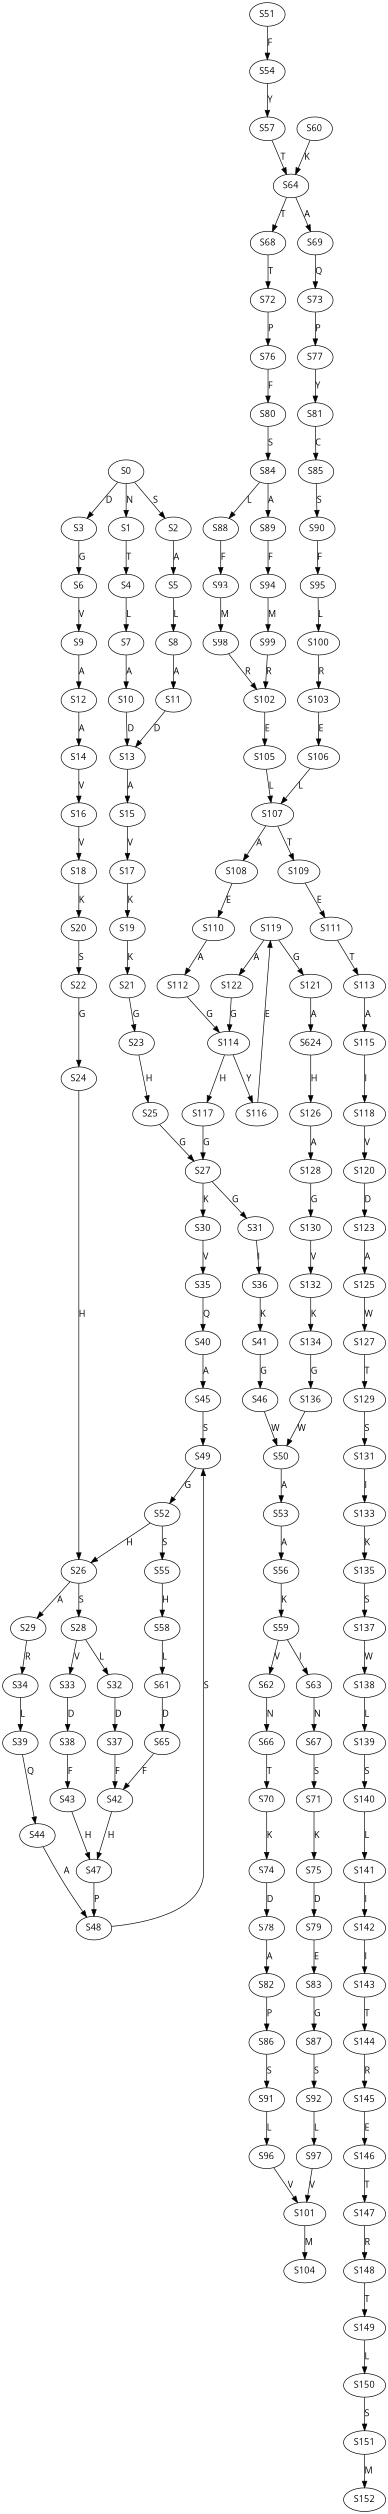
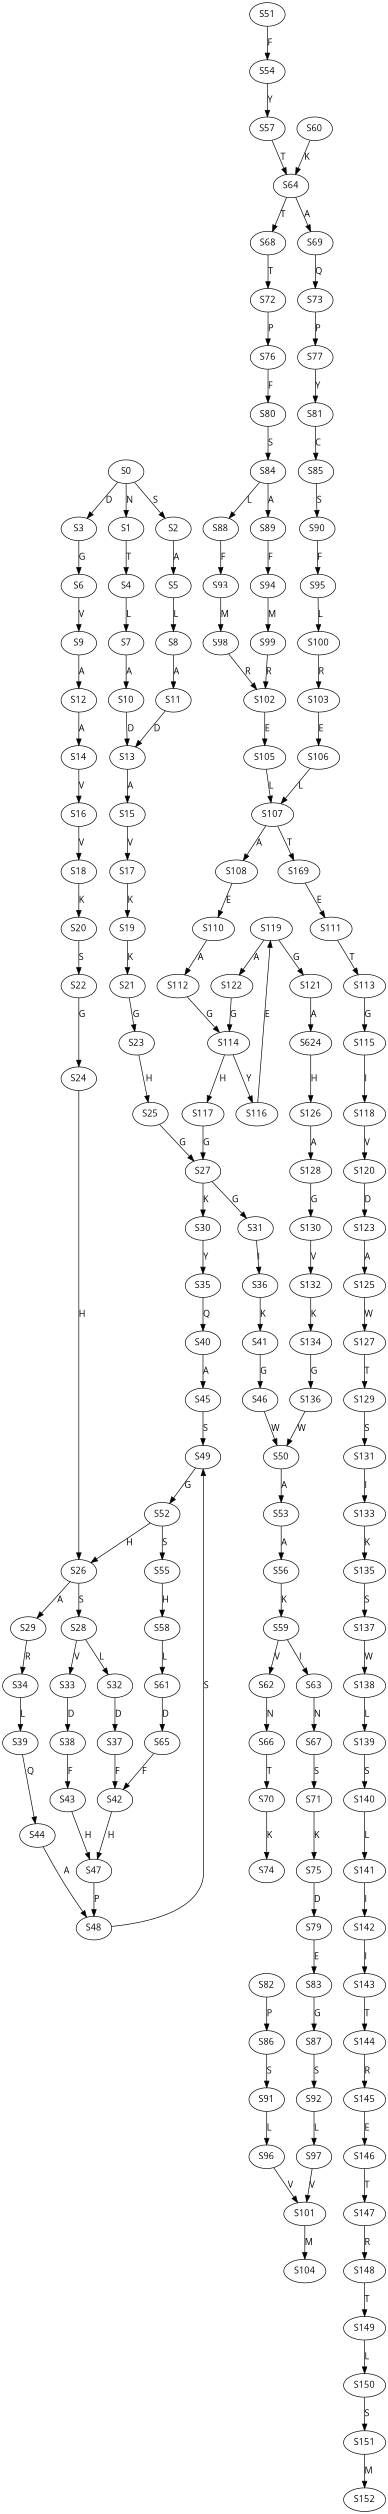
(299, 872) -> (299, 872)
(368, 1015) -> (368, 1015)
(206, 1257) -> (206, 1257)
(267, 1928) -> none
